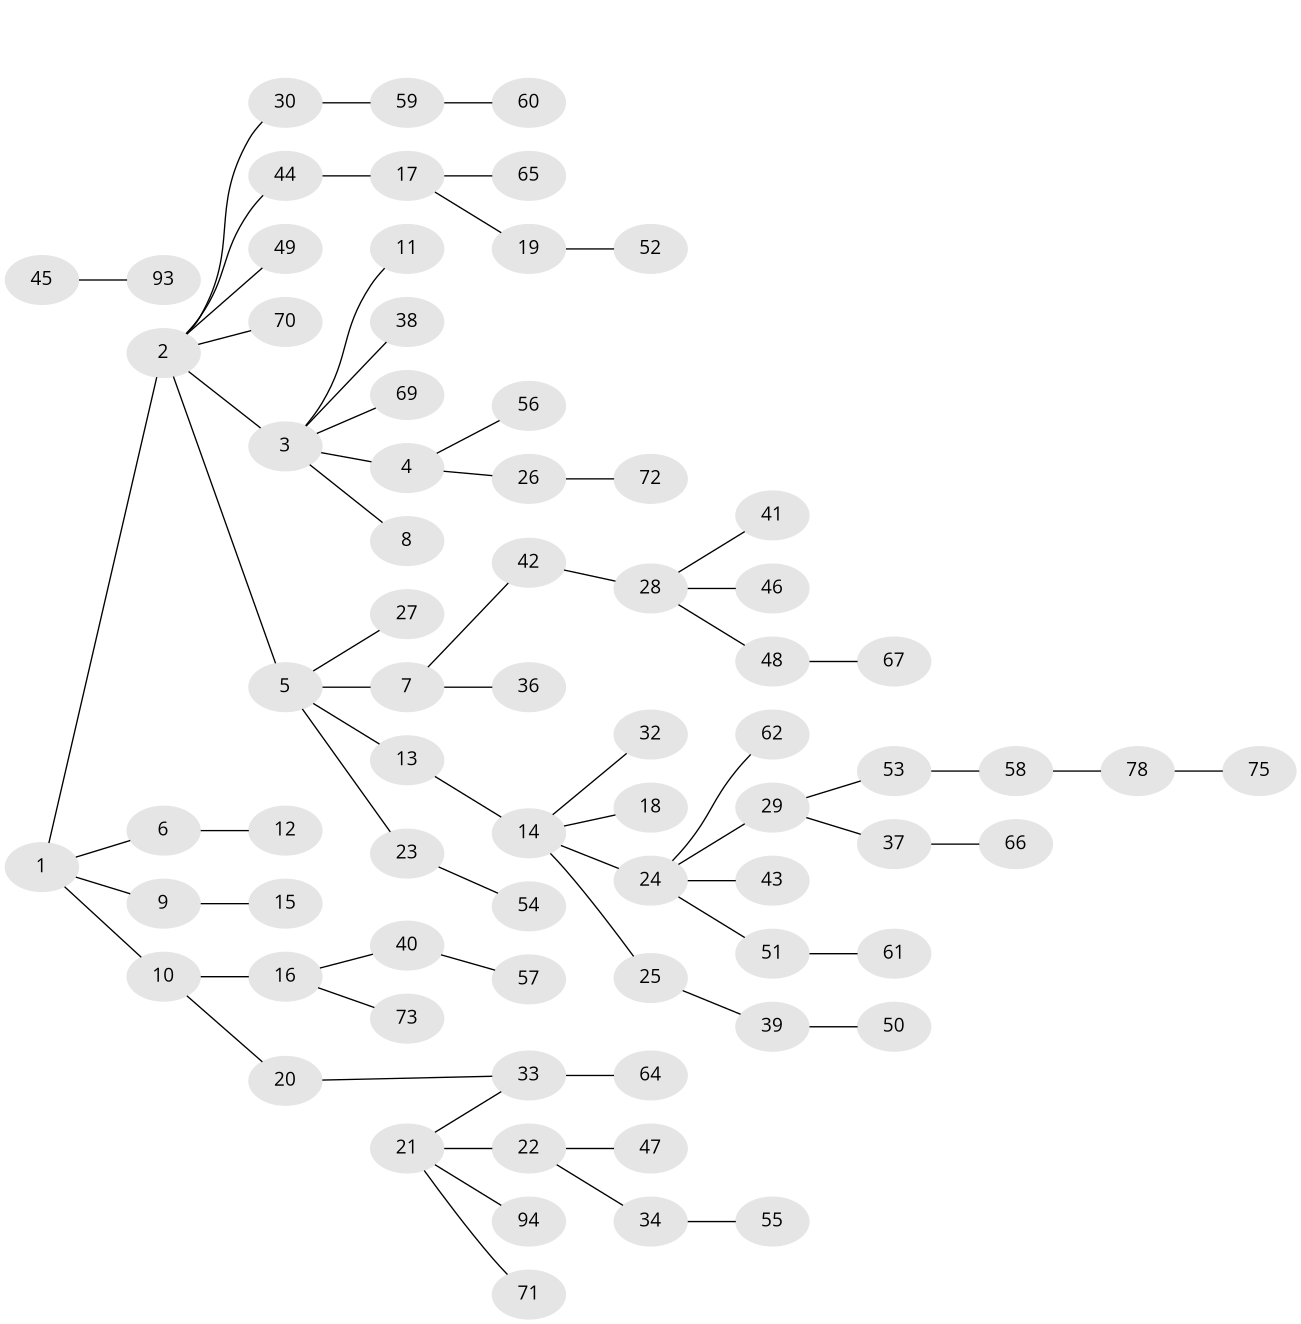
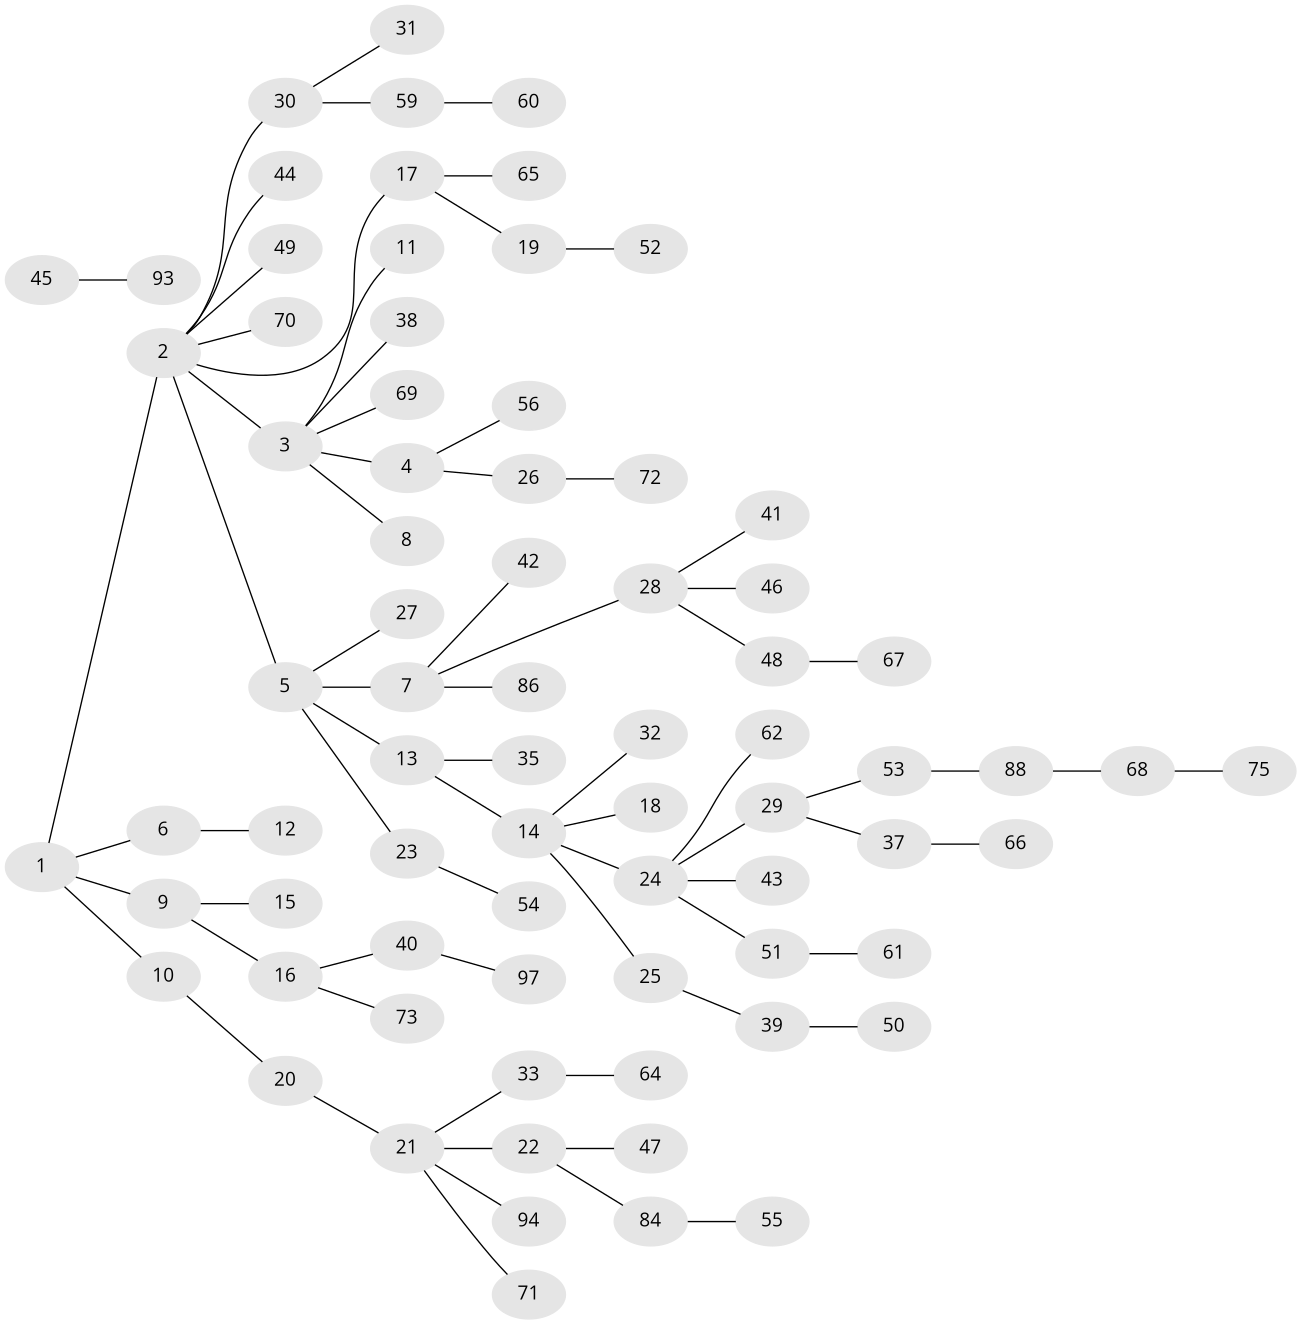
none -> (407, 30)
(347, 176) -> (335, 346)
(590, 576) -> (528, 636)
(529, 687) -> (529, 687)
none -> (529, 760)
(1016, 771) -> (1016, 771)
(1138, 771) -> (1138, 771)
(225, 977) -> (225, 940)
(529, 979) -> (529, 979)
(407, 1078) -> (346, 1115)
(651, 1222) -> (651, 1222)
